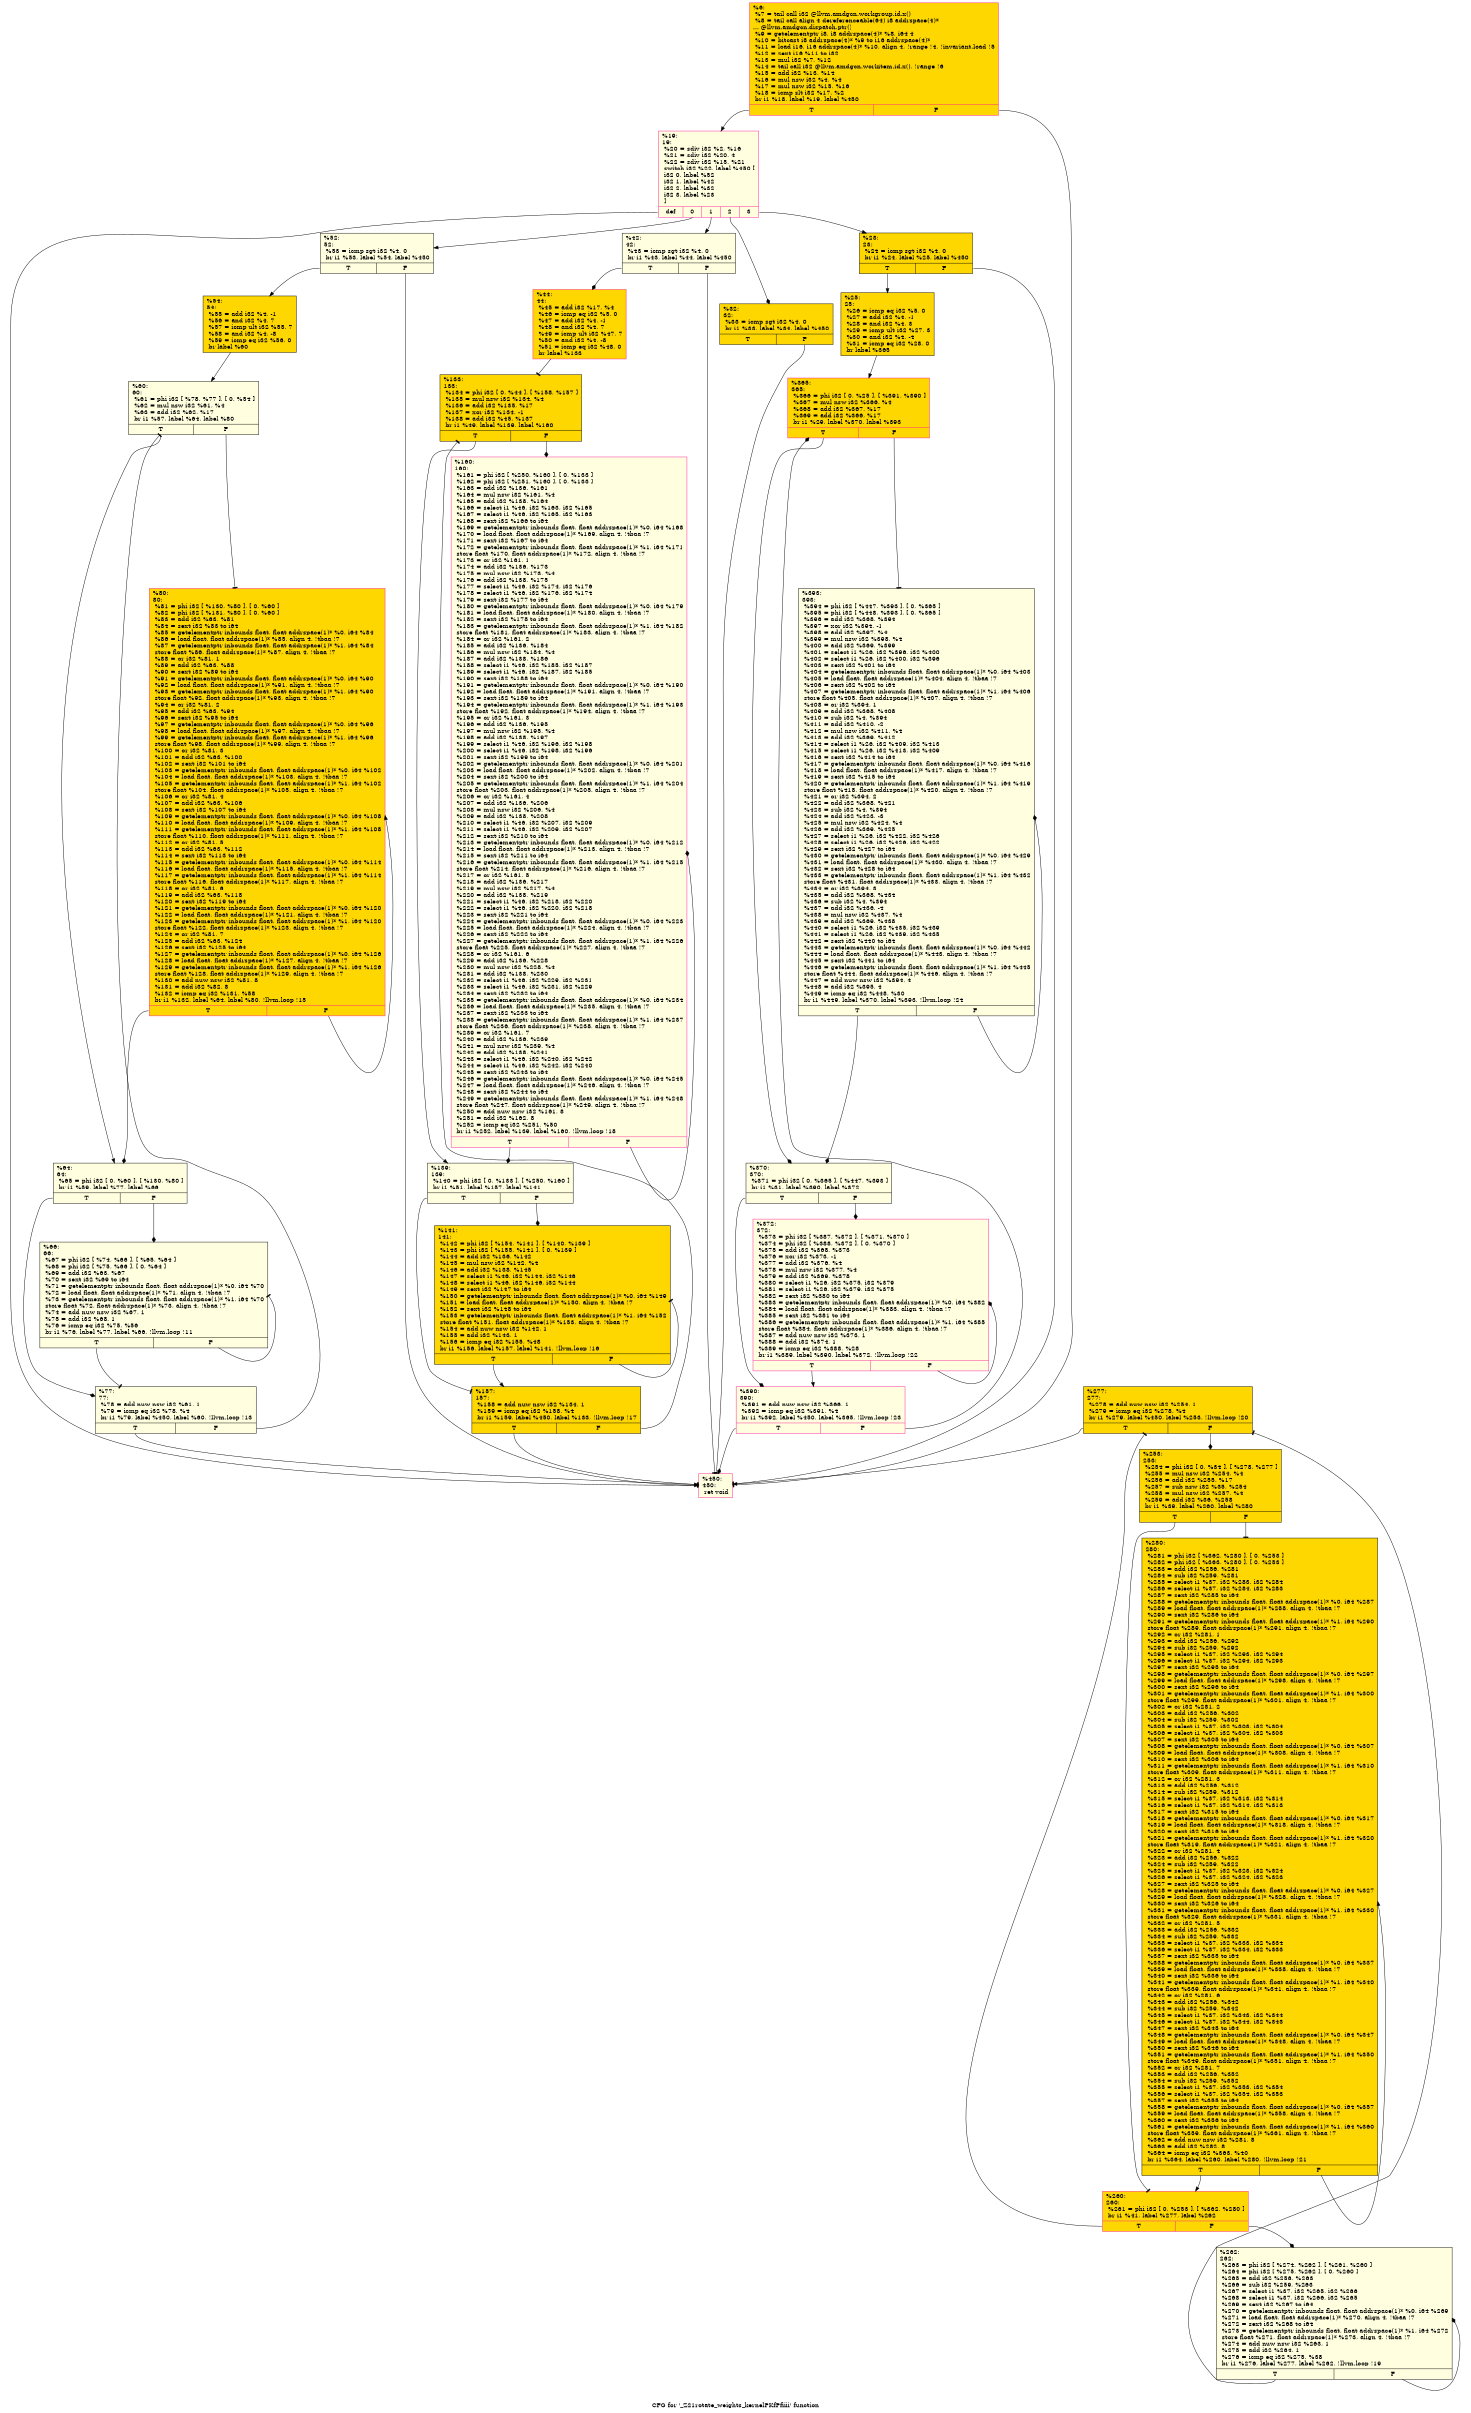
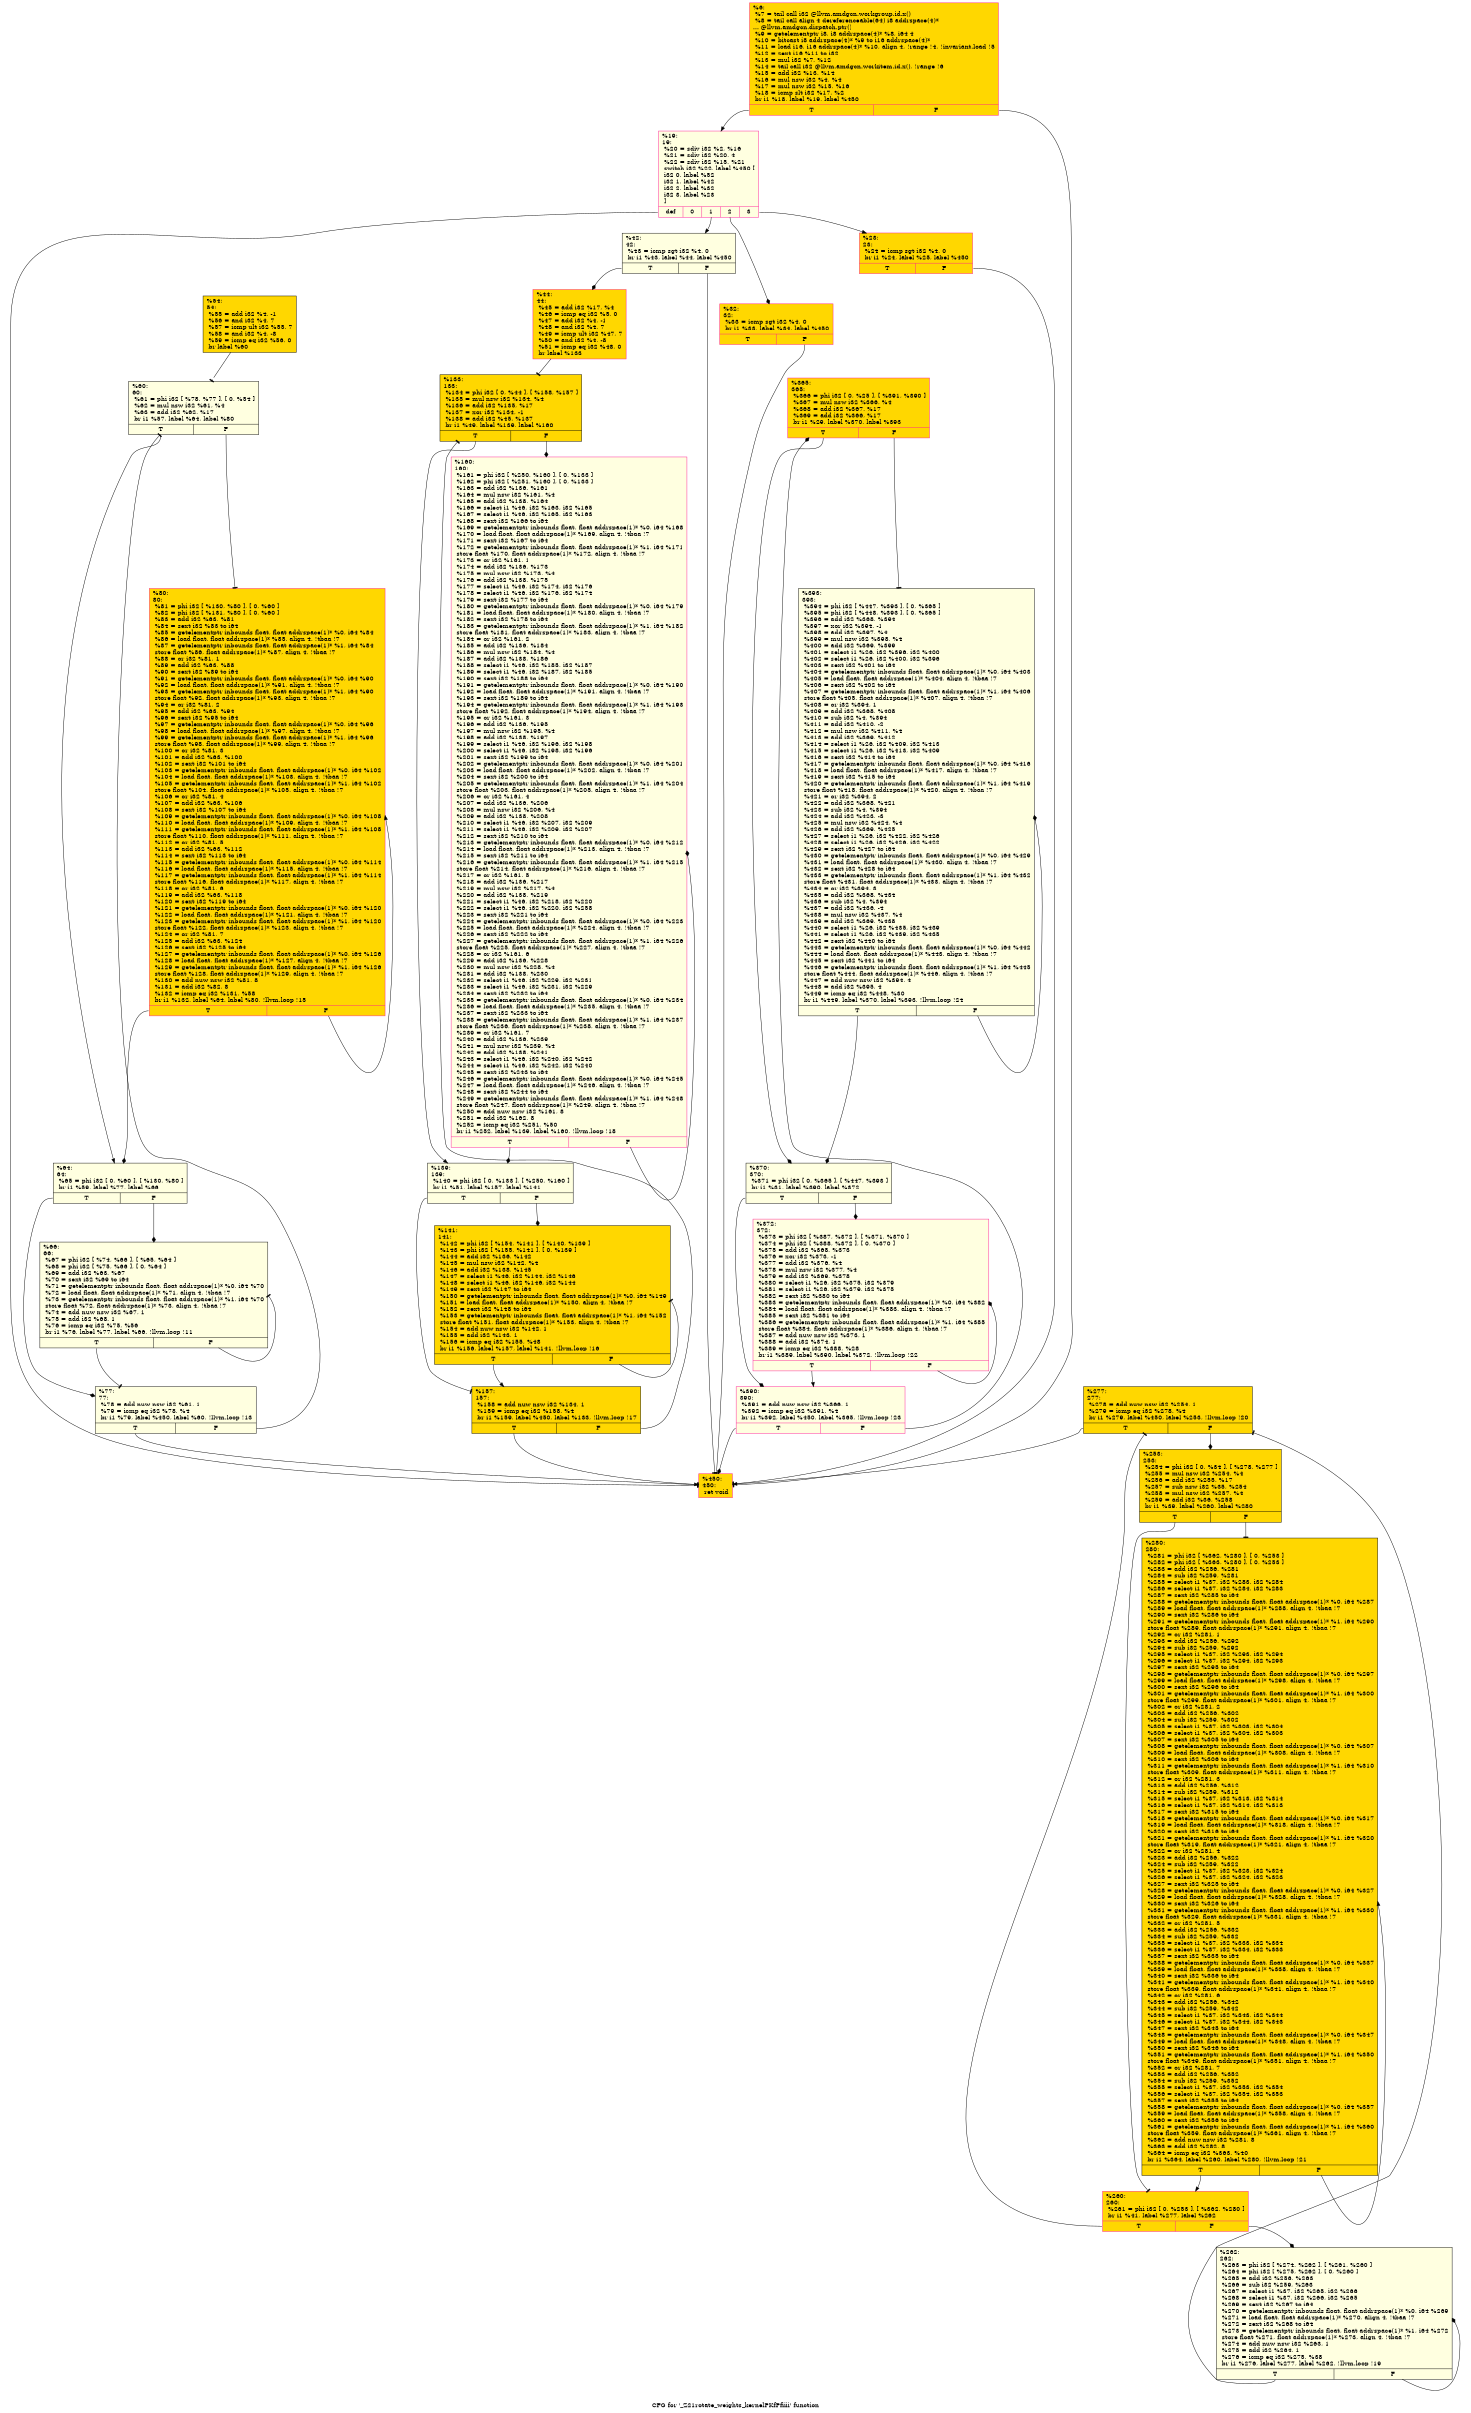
(377, 253) -> none
(916, 253) -> (916, 253)
(776, 324) -> (776, 324)
(888, 324) -> none
(222, 365) -> (222, 365)
(524, 908) -> (524, 908)
(716, 1486) -> (716, 1486)
